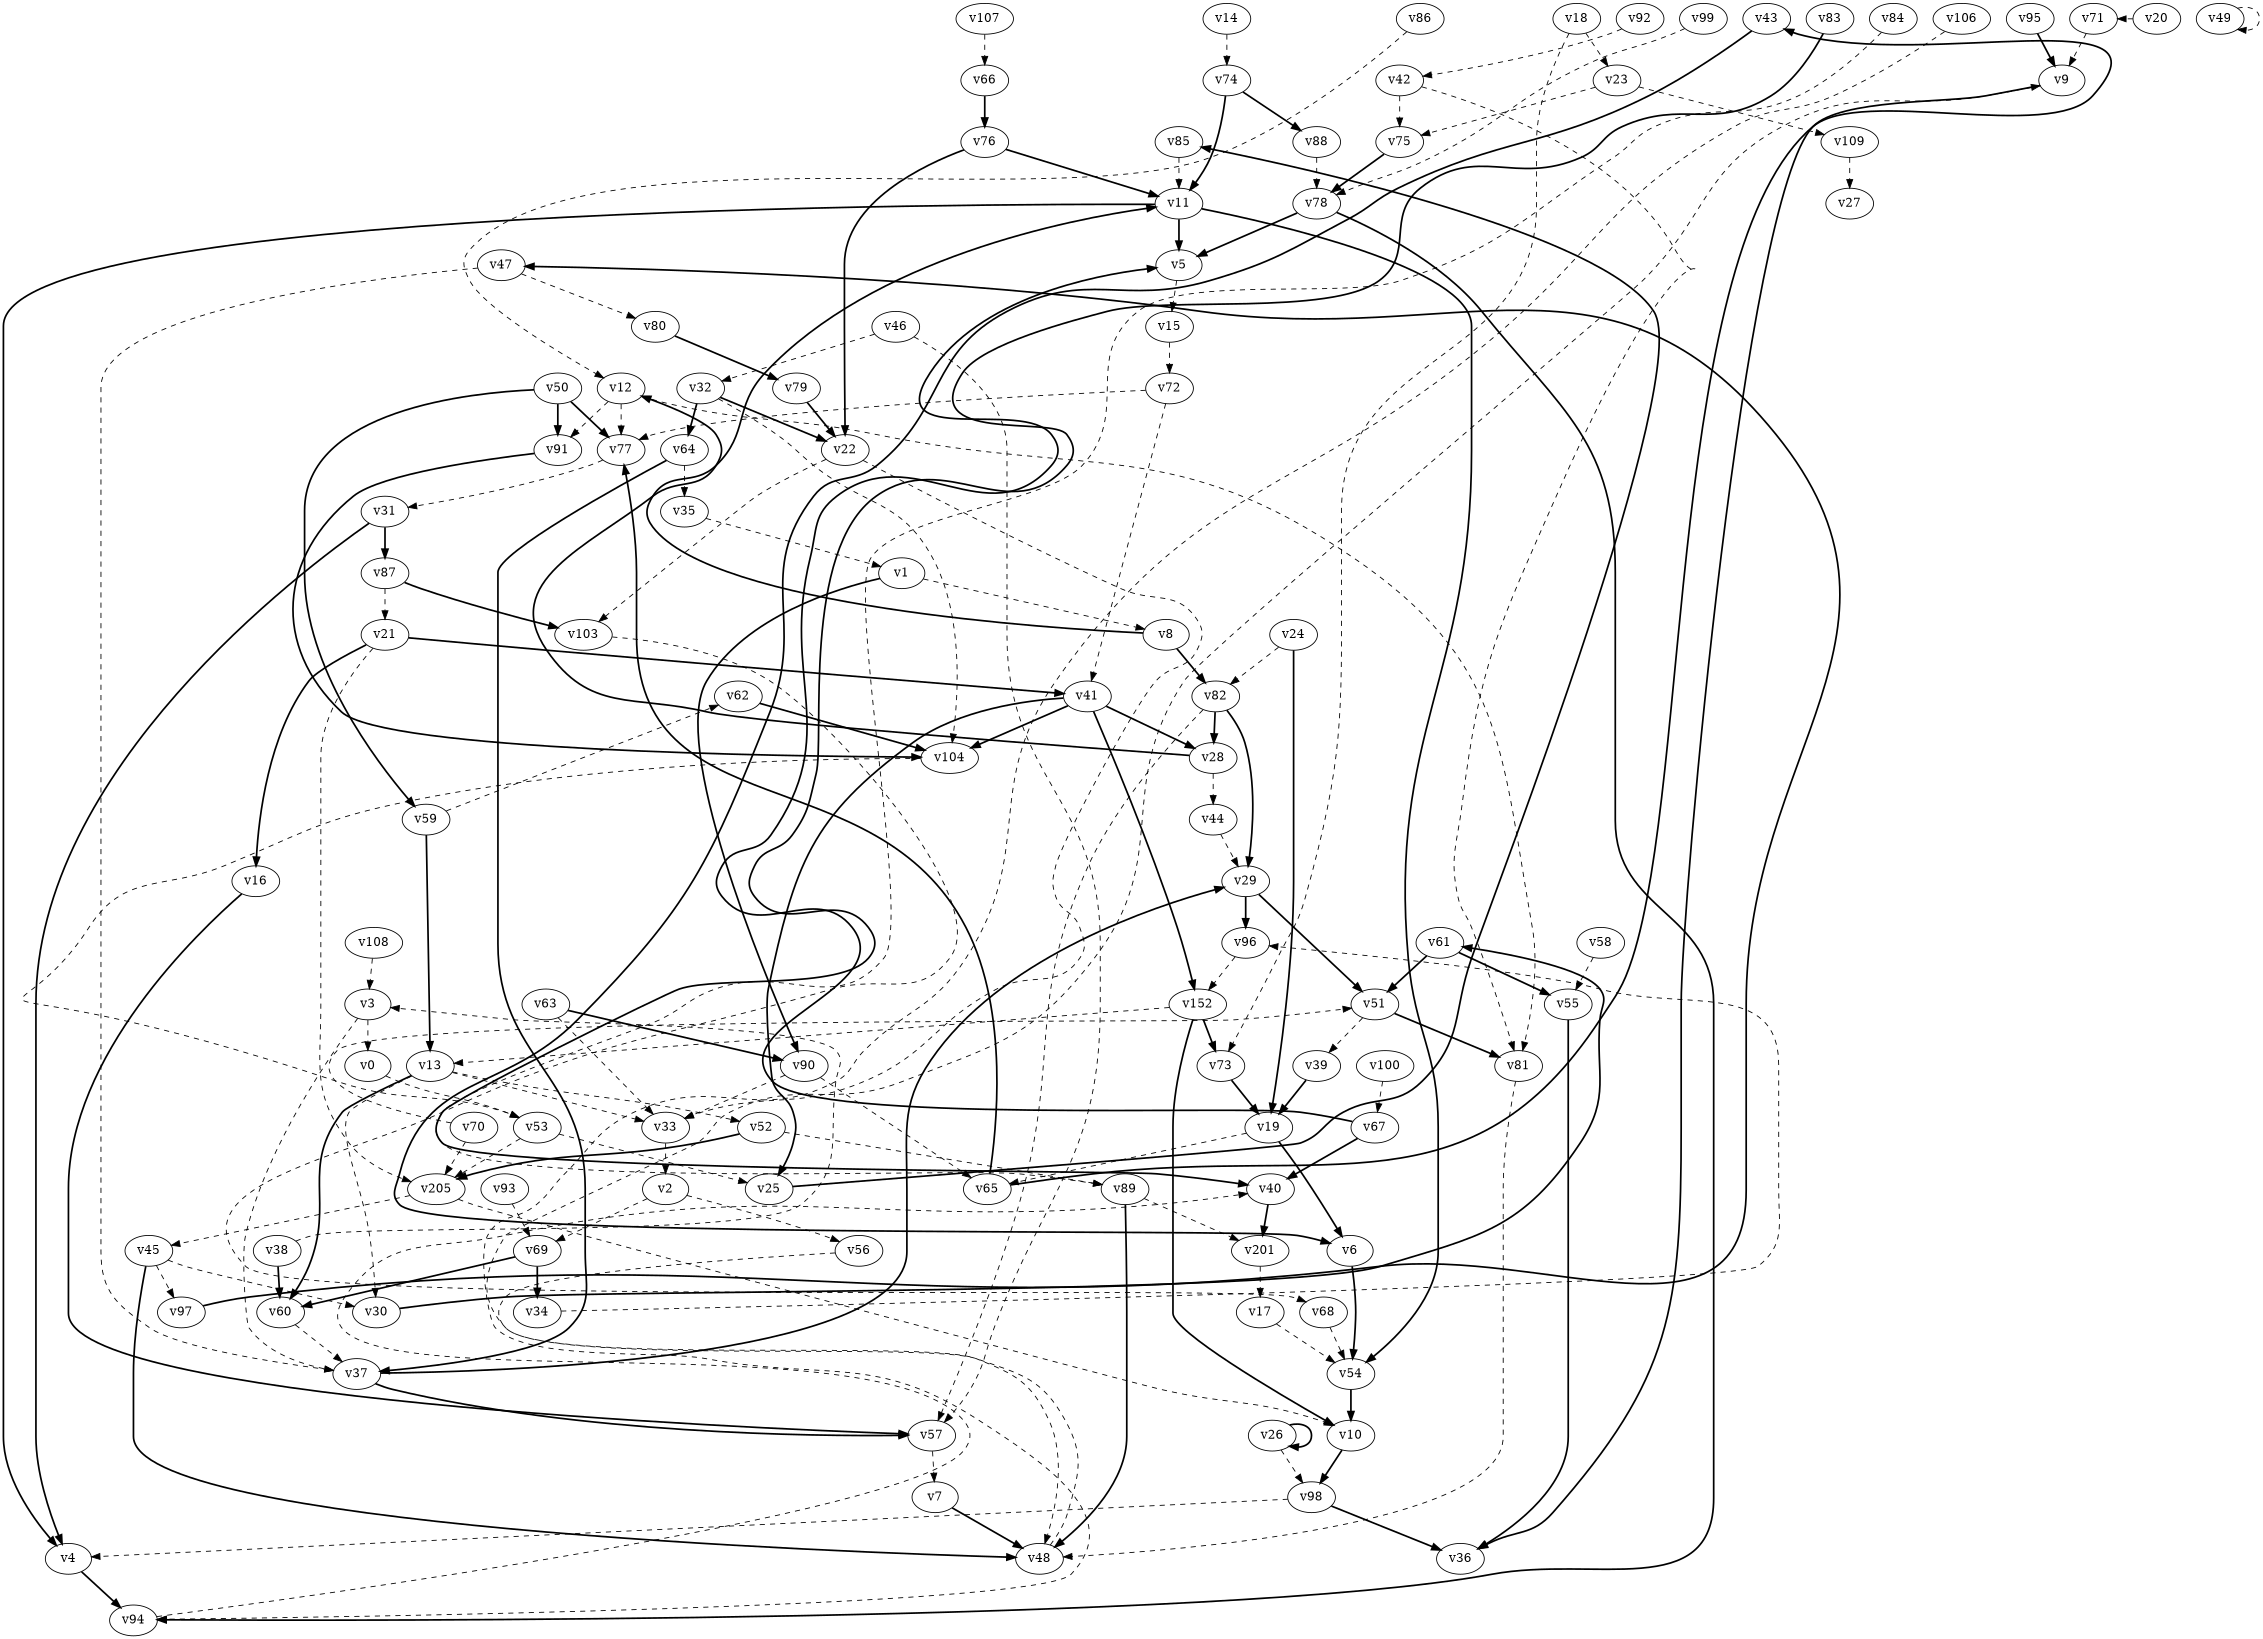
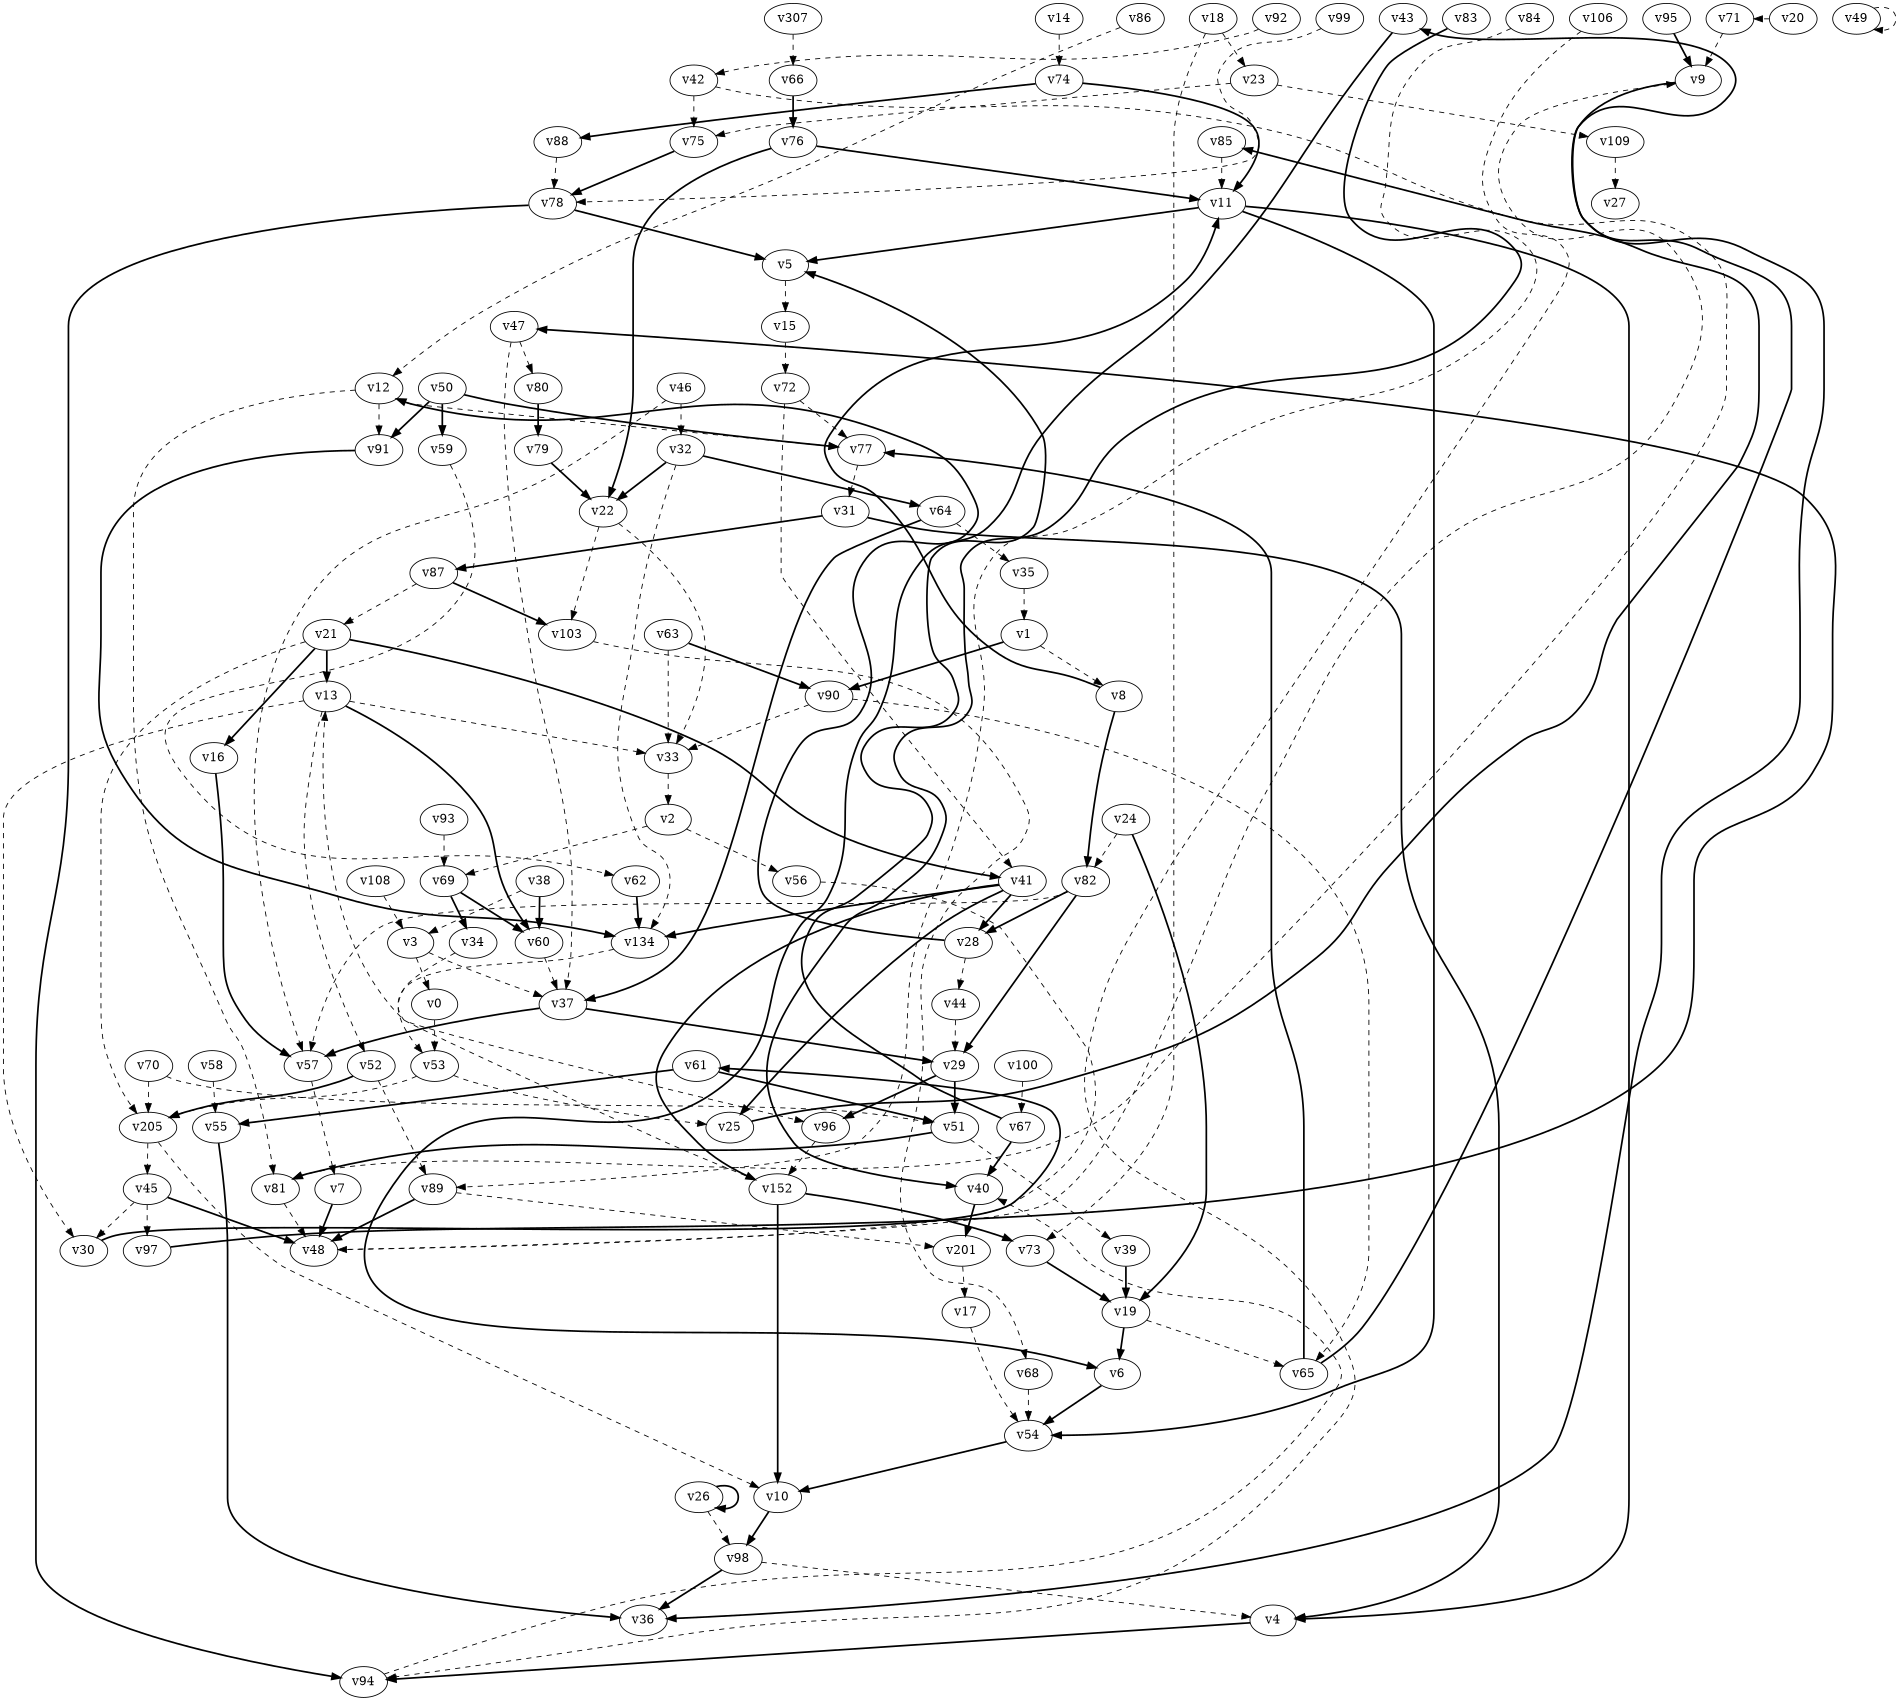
(985, 19) -> (793, 19)
(950, 758) -> (640, 943)
(428, 938) -> (327, 661)
